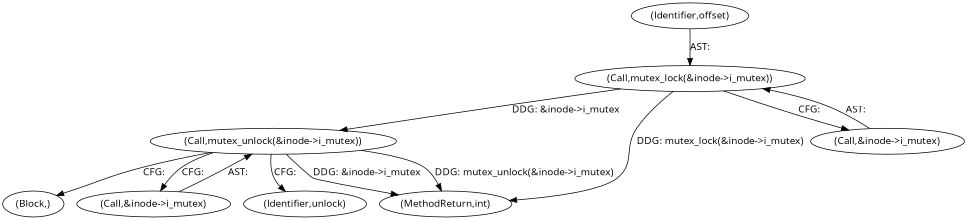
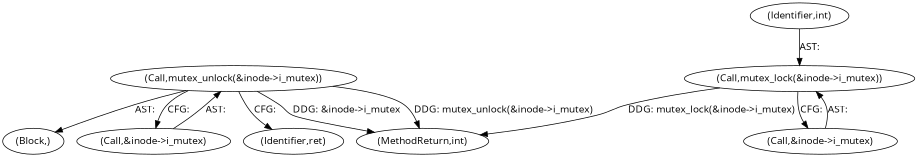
(690, 16) -> (800, 16)
(484, 109) -> none
(156, 173) -> (147, 110)
(305, 204) -> (294, 141)
